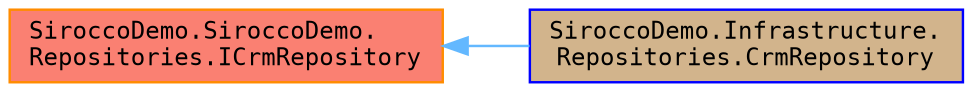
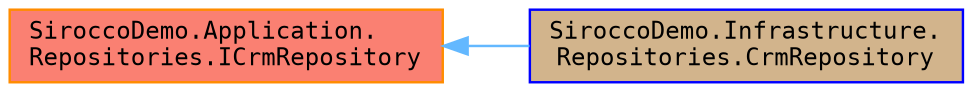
(226, 46) -> (226, 46)
